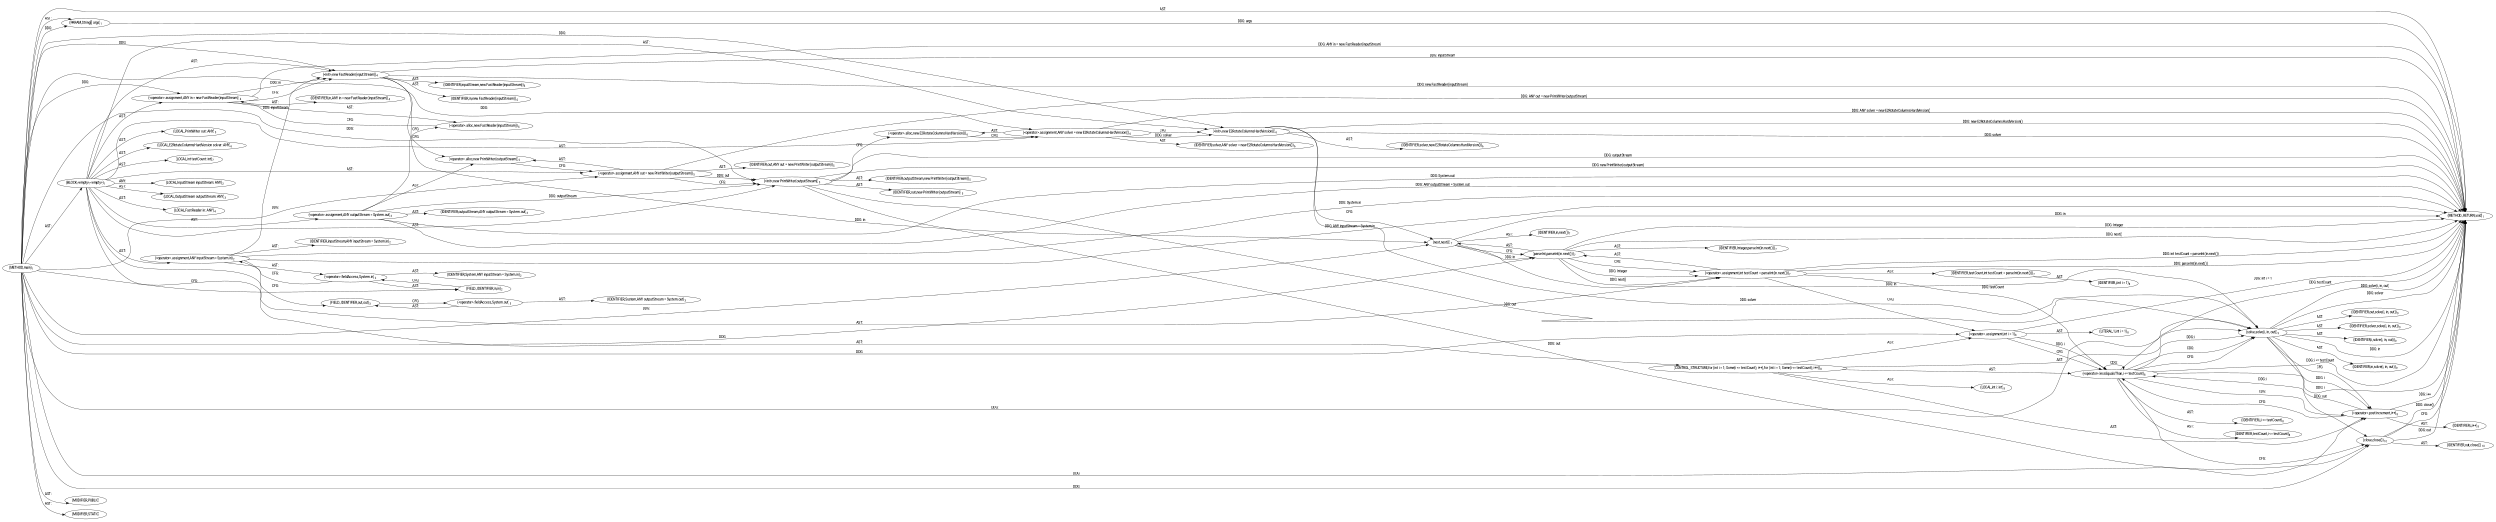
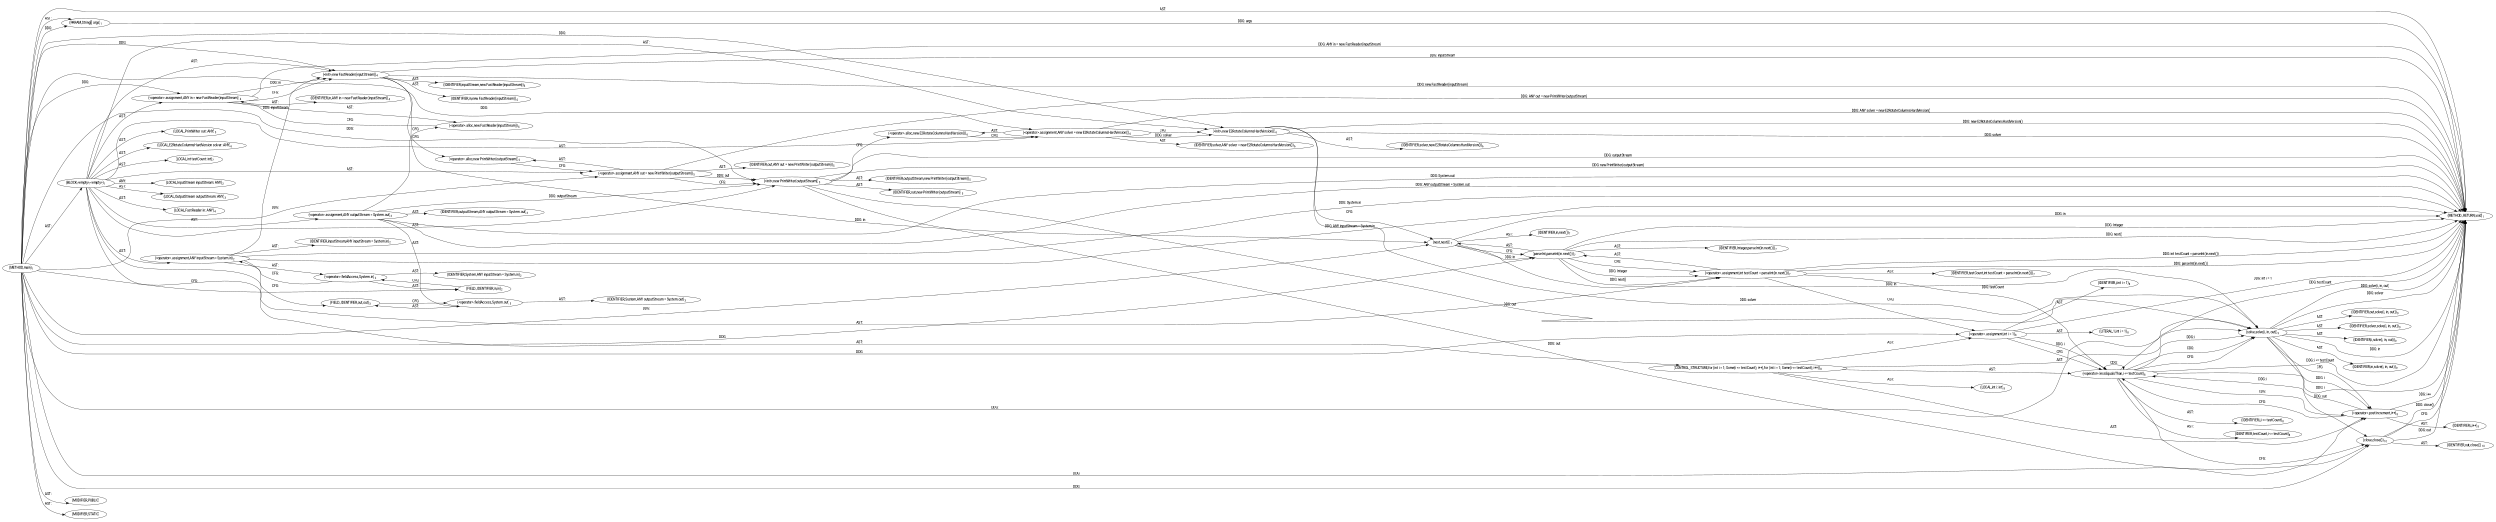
(416, 188) -> (419, 265)
(2061, 279) -> (2050, 310)
